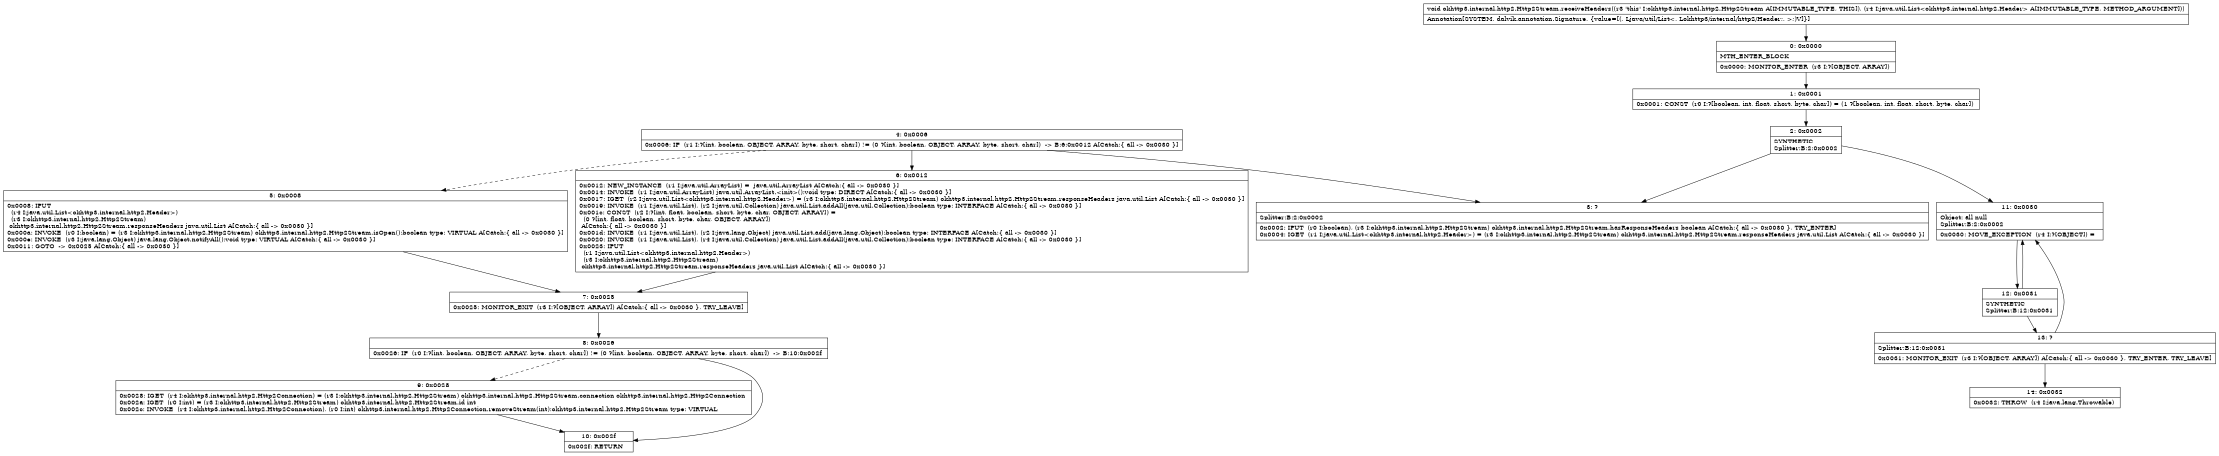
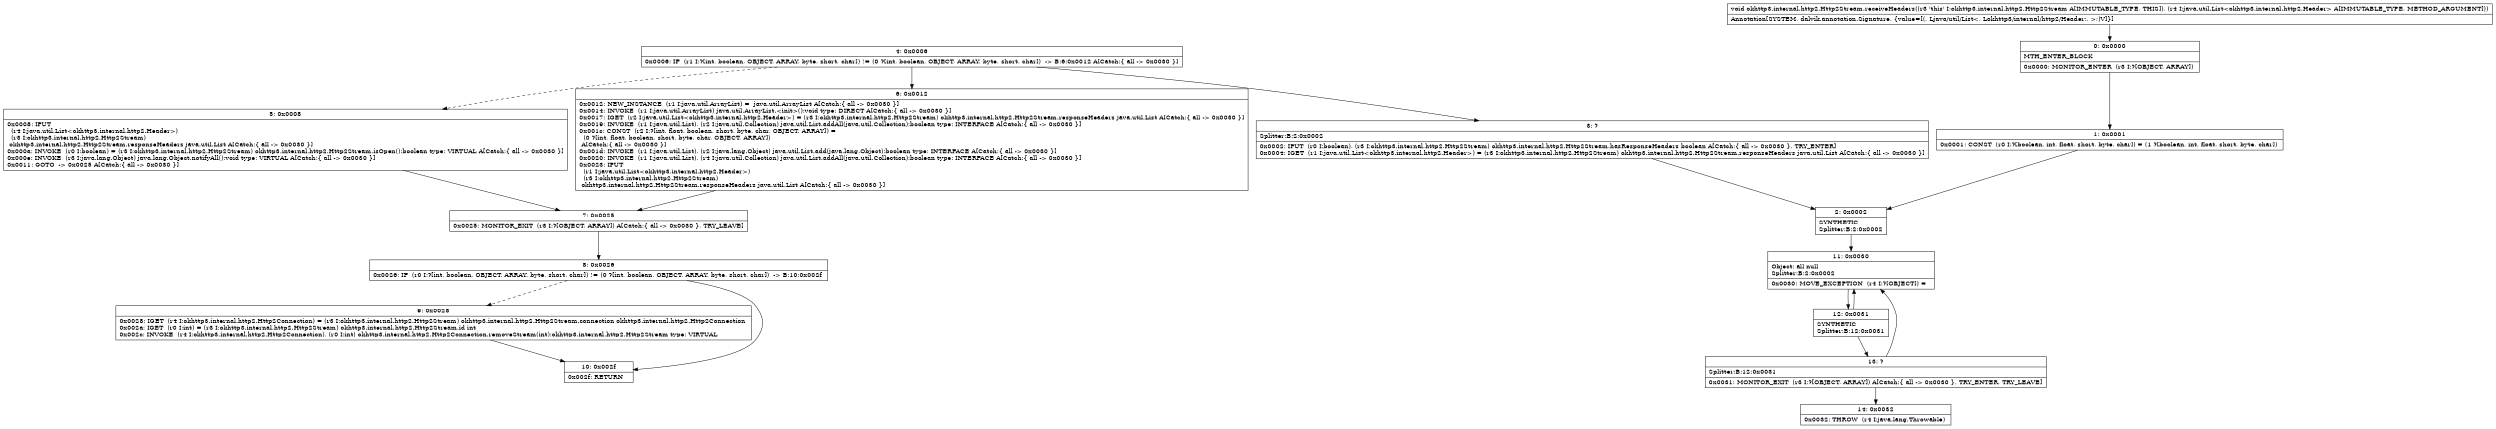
(1708, 177) -> (1731, 183)
